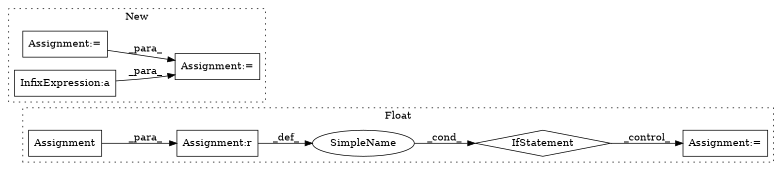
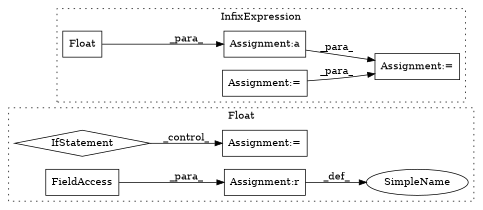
(137, 17) -> (261, 17)
none -> (82, 44)
(65, 83) -> (265, 44)
(65, 143) -> (82, 182)
(441, 143) -> none
